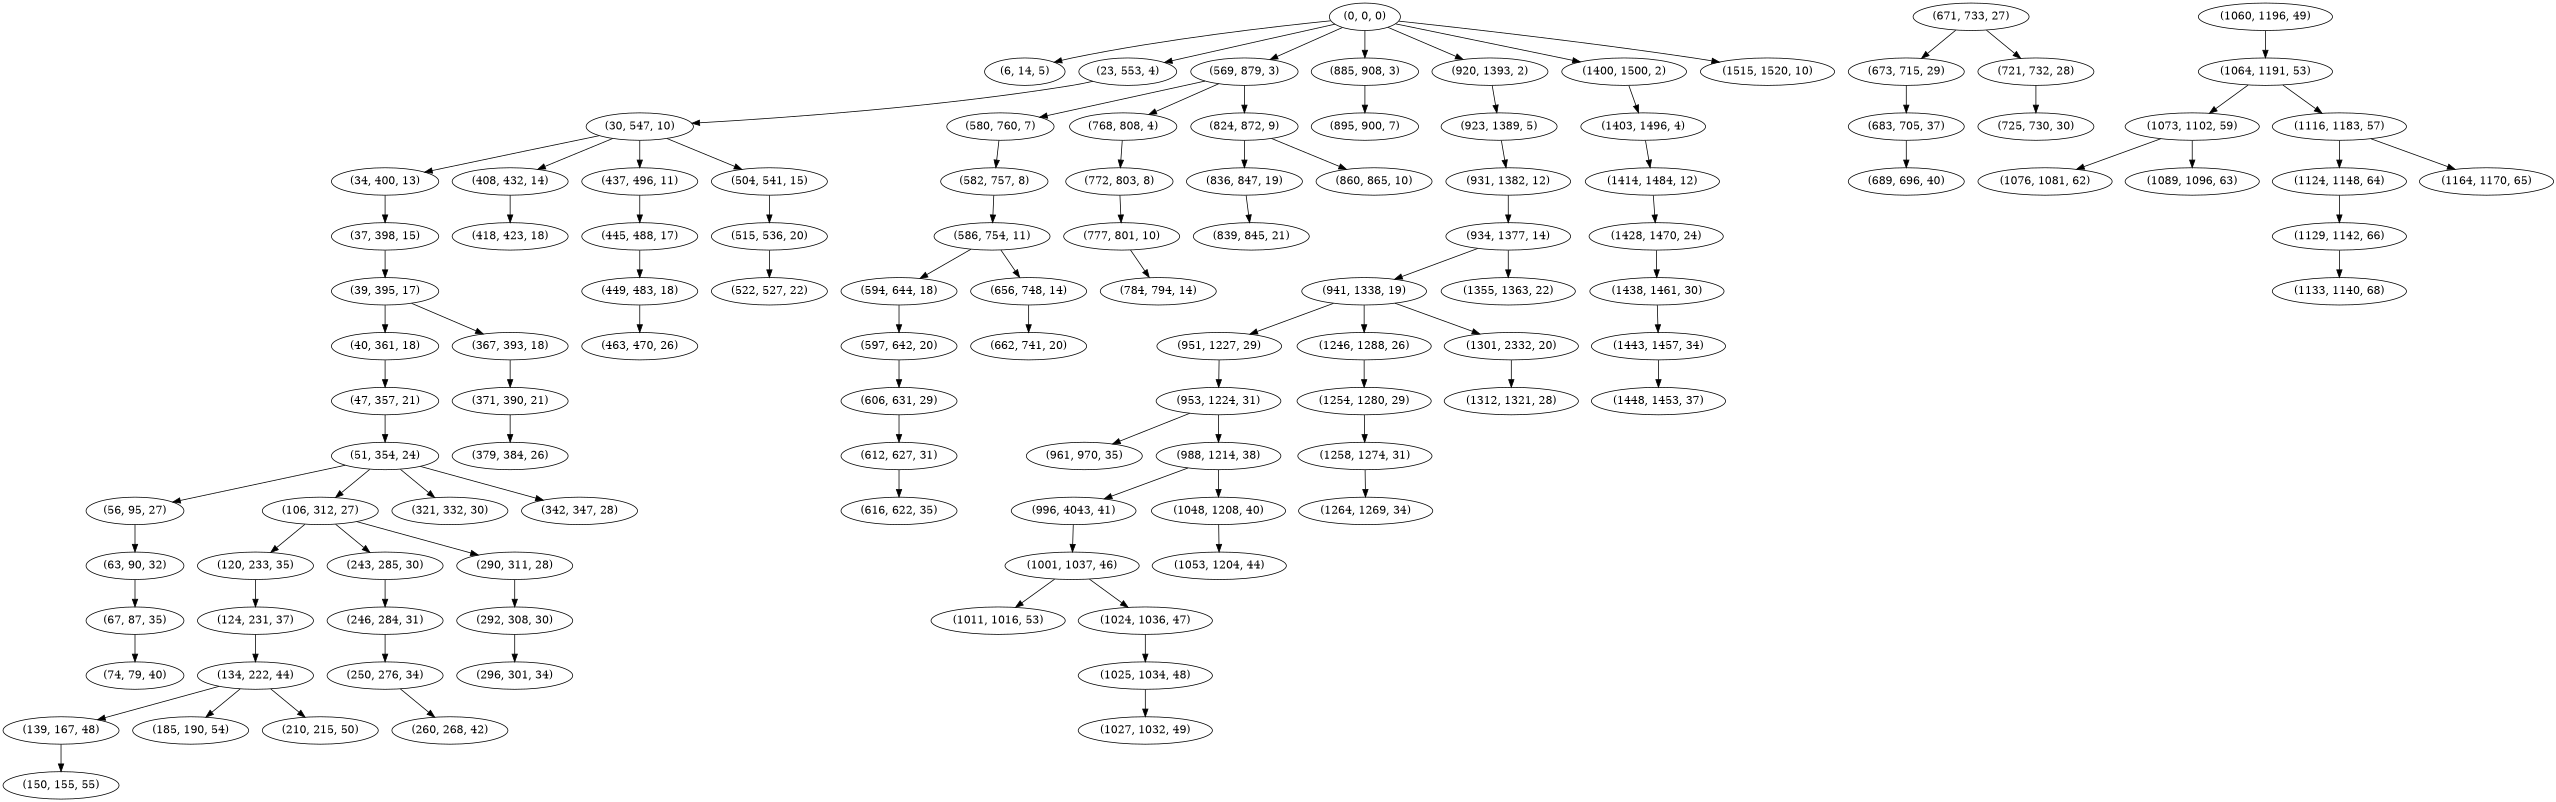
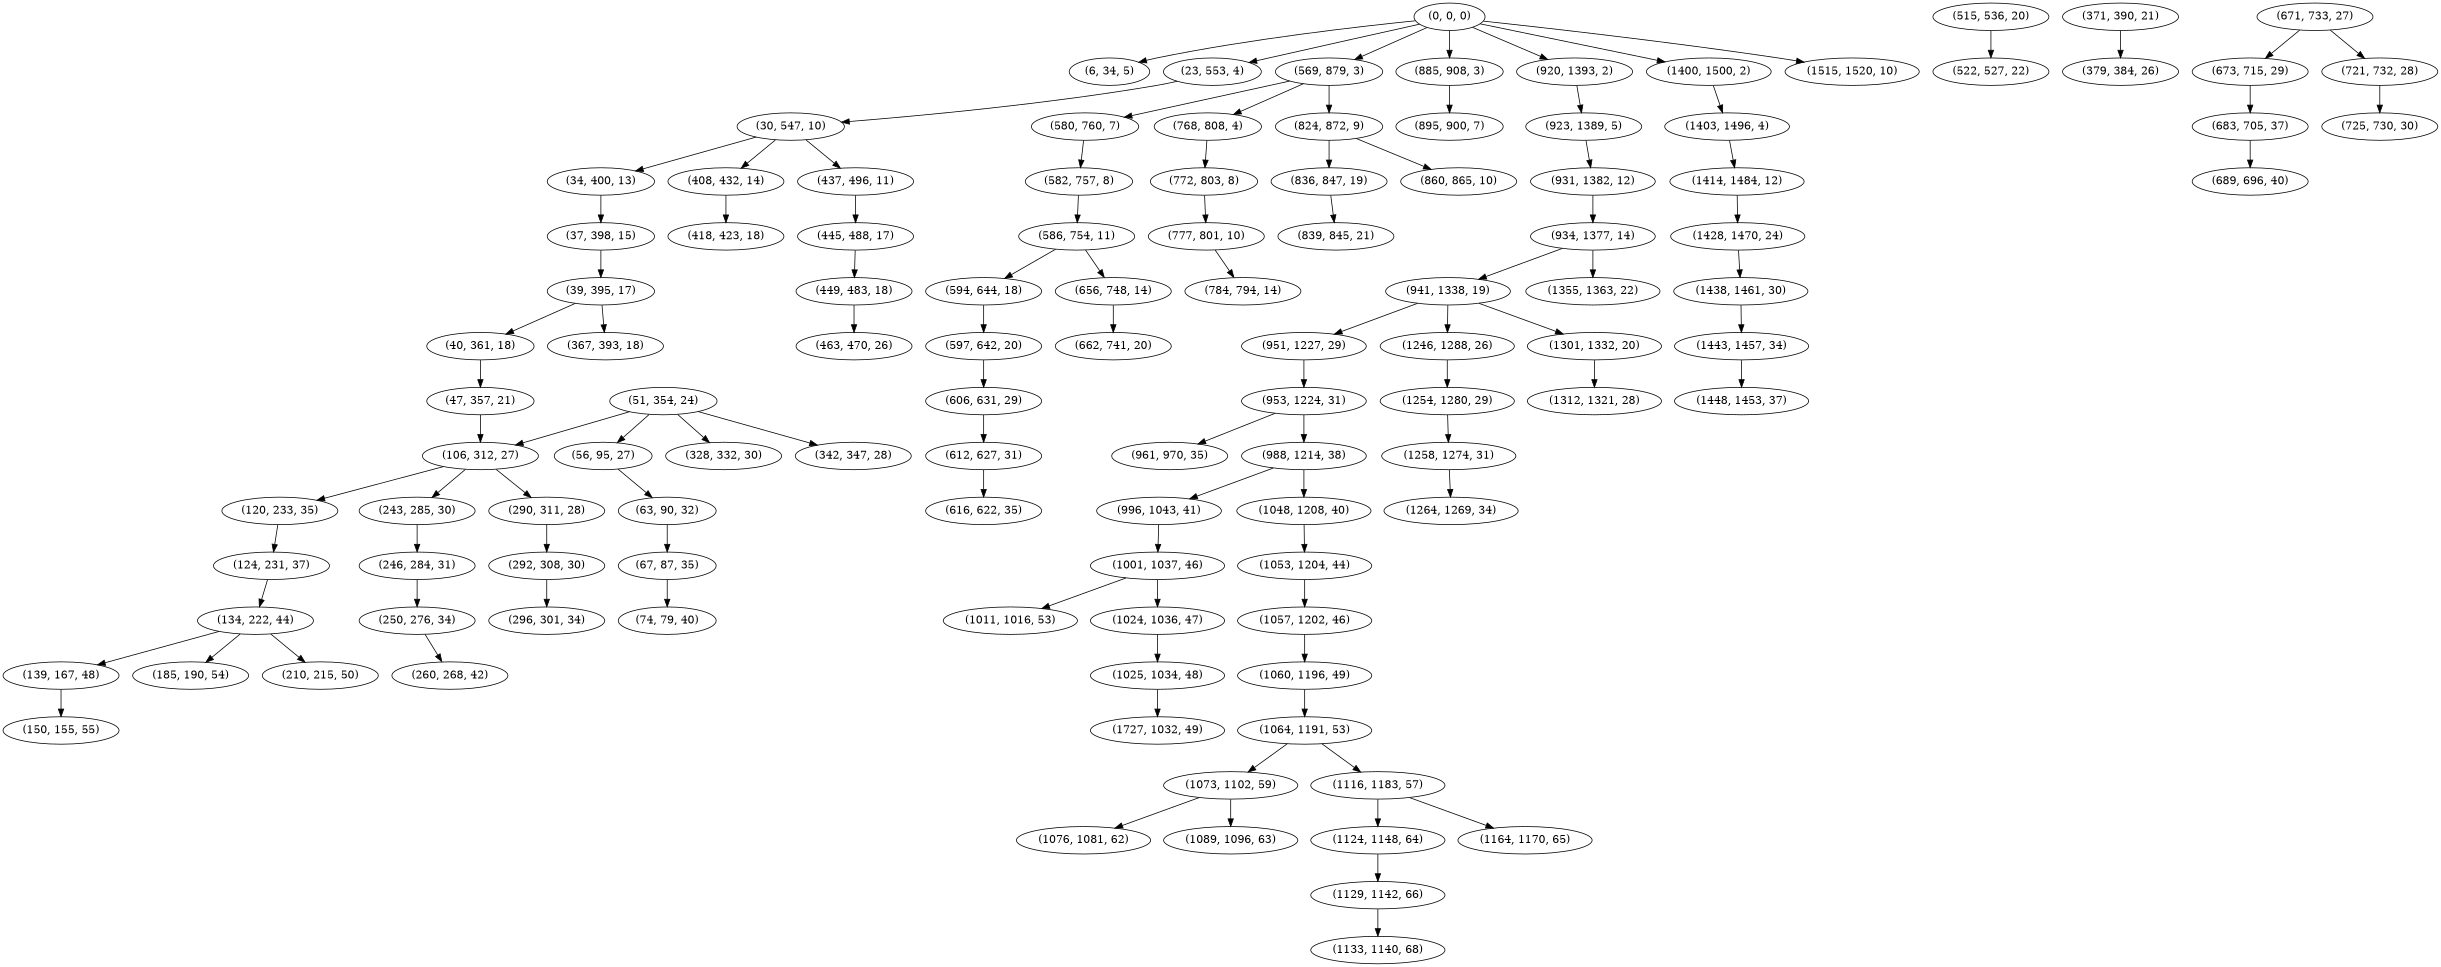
(1025, 72) -> (1109, 72)
(769, 181) -> none
(1511, 346) -> (1594, 346)
(510, 370) -> none
(385, 425) -> (480, 425)
(450, 511) -> (724, 456)
(1074, 511) -> (1159, 511)
none -> (1305, 621)
(1145, 730) -> (1157, 730)
